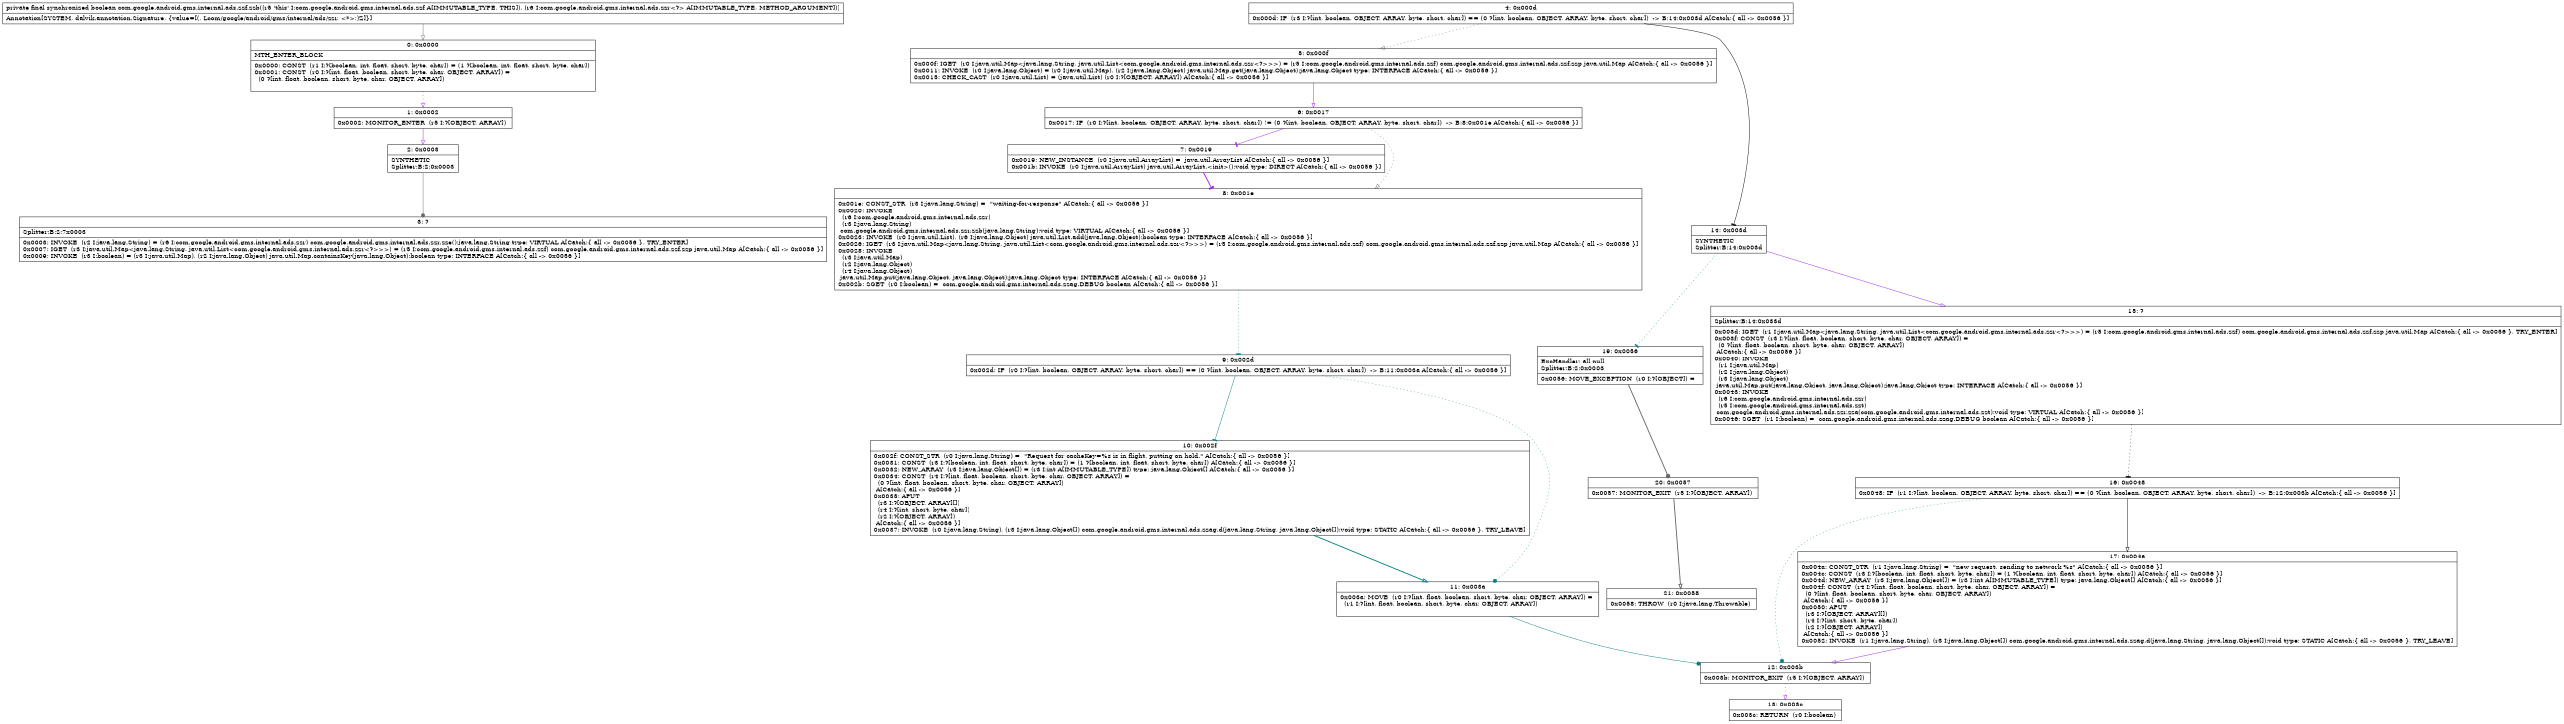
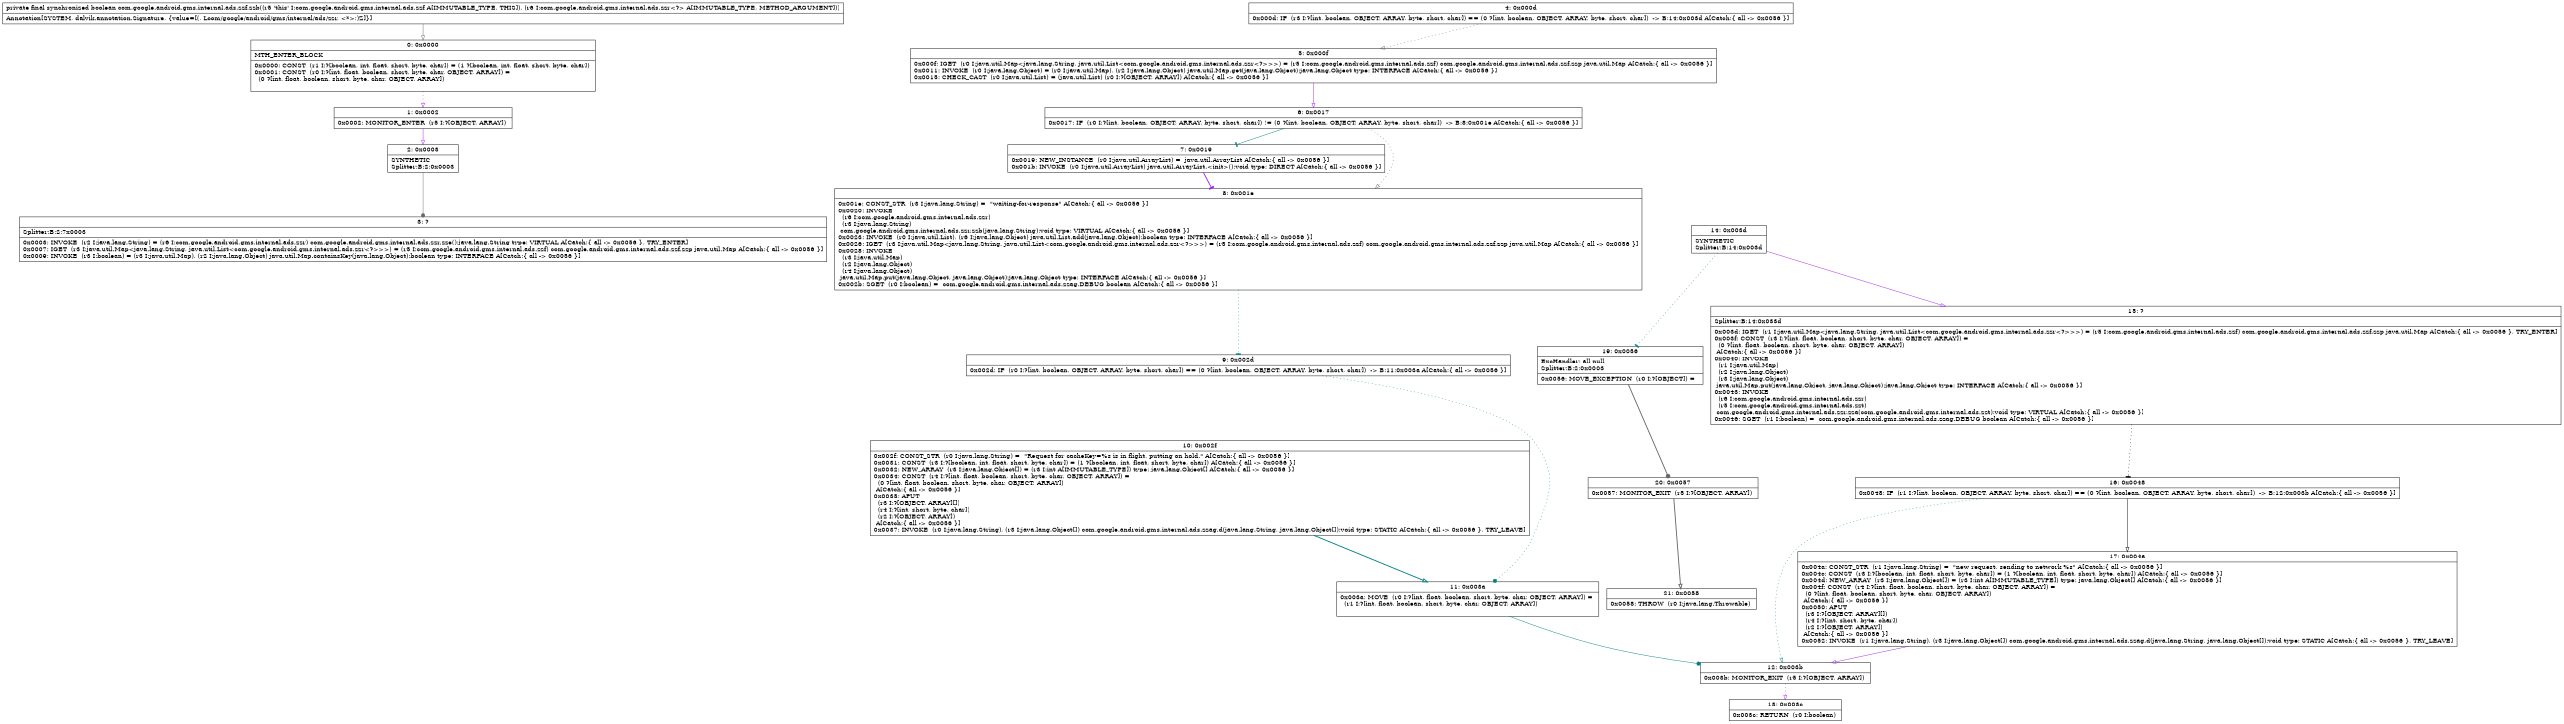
(1745, 90) -> none
(1261, 136) -> (1261, 136)
(1225, 407) -> none
(1832, 529) -> (1832, 529)
